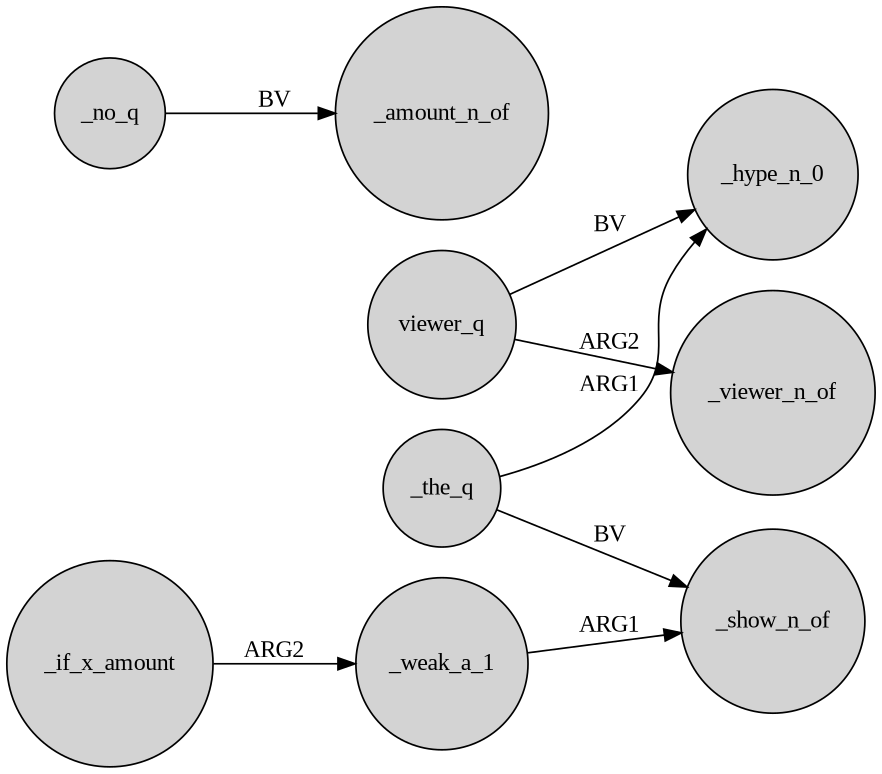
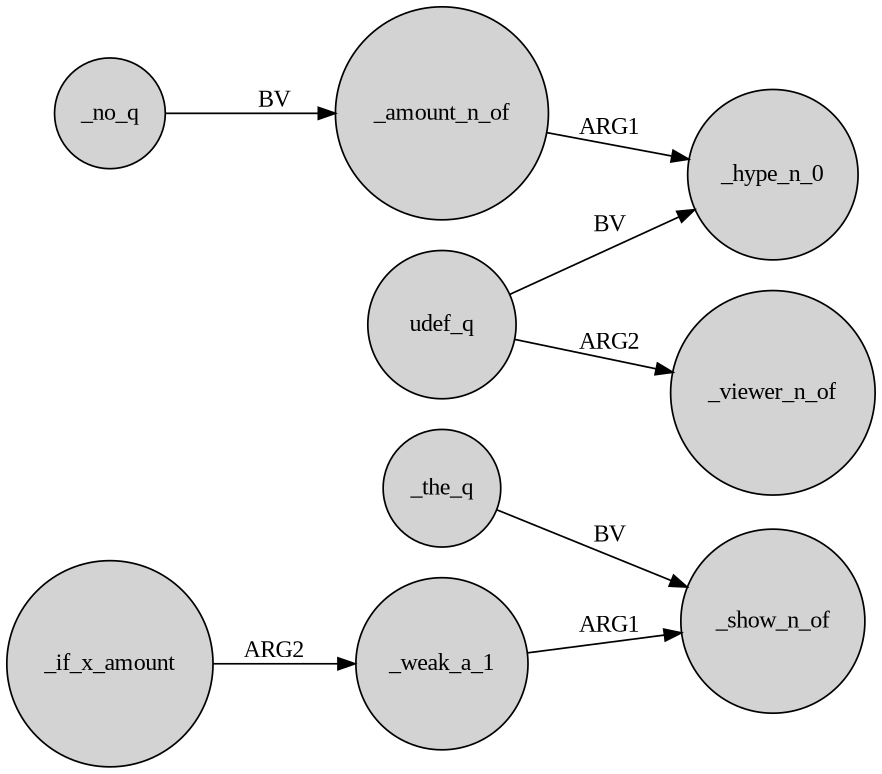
(442, 325) -> (442, 325)
(642, 395) -> (609, 144)
